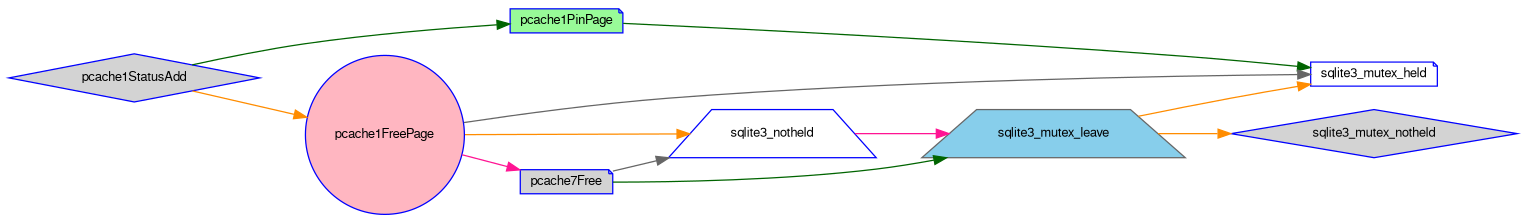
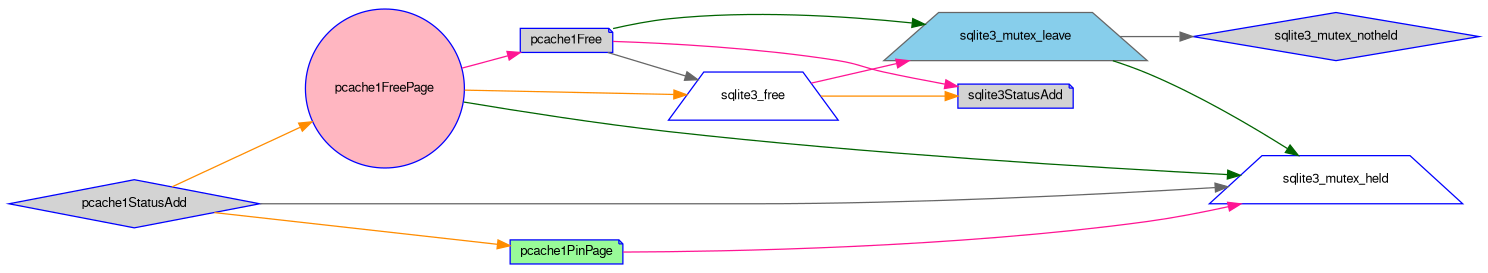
(344, 39) -> (356, 228)
(961, 41) -> (927, 242)
(1374, 74) -> (1336, 180)
(880, 86) -> (845, 149)
none -> (1016, 96)
(1218, 101) -> (1203, 100)
(772, 134) -> (753, 96)
(1188, 134) -> (1150, 37)
(567, 182) -> (567, 40)
none -> (738, 204)
